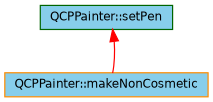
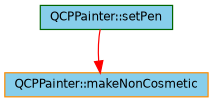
(114, 57) -> (98, 45)
